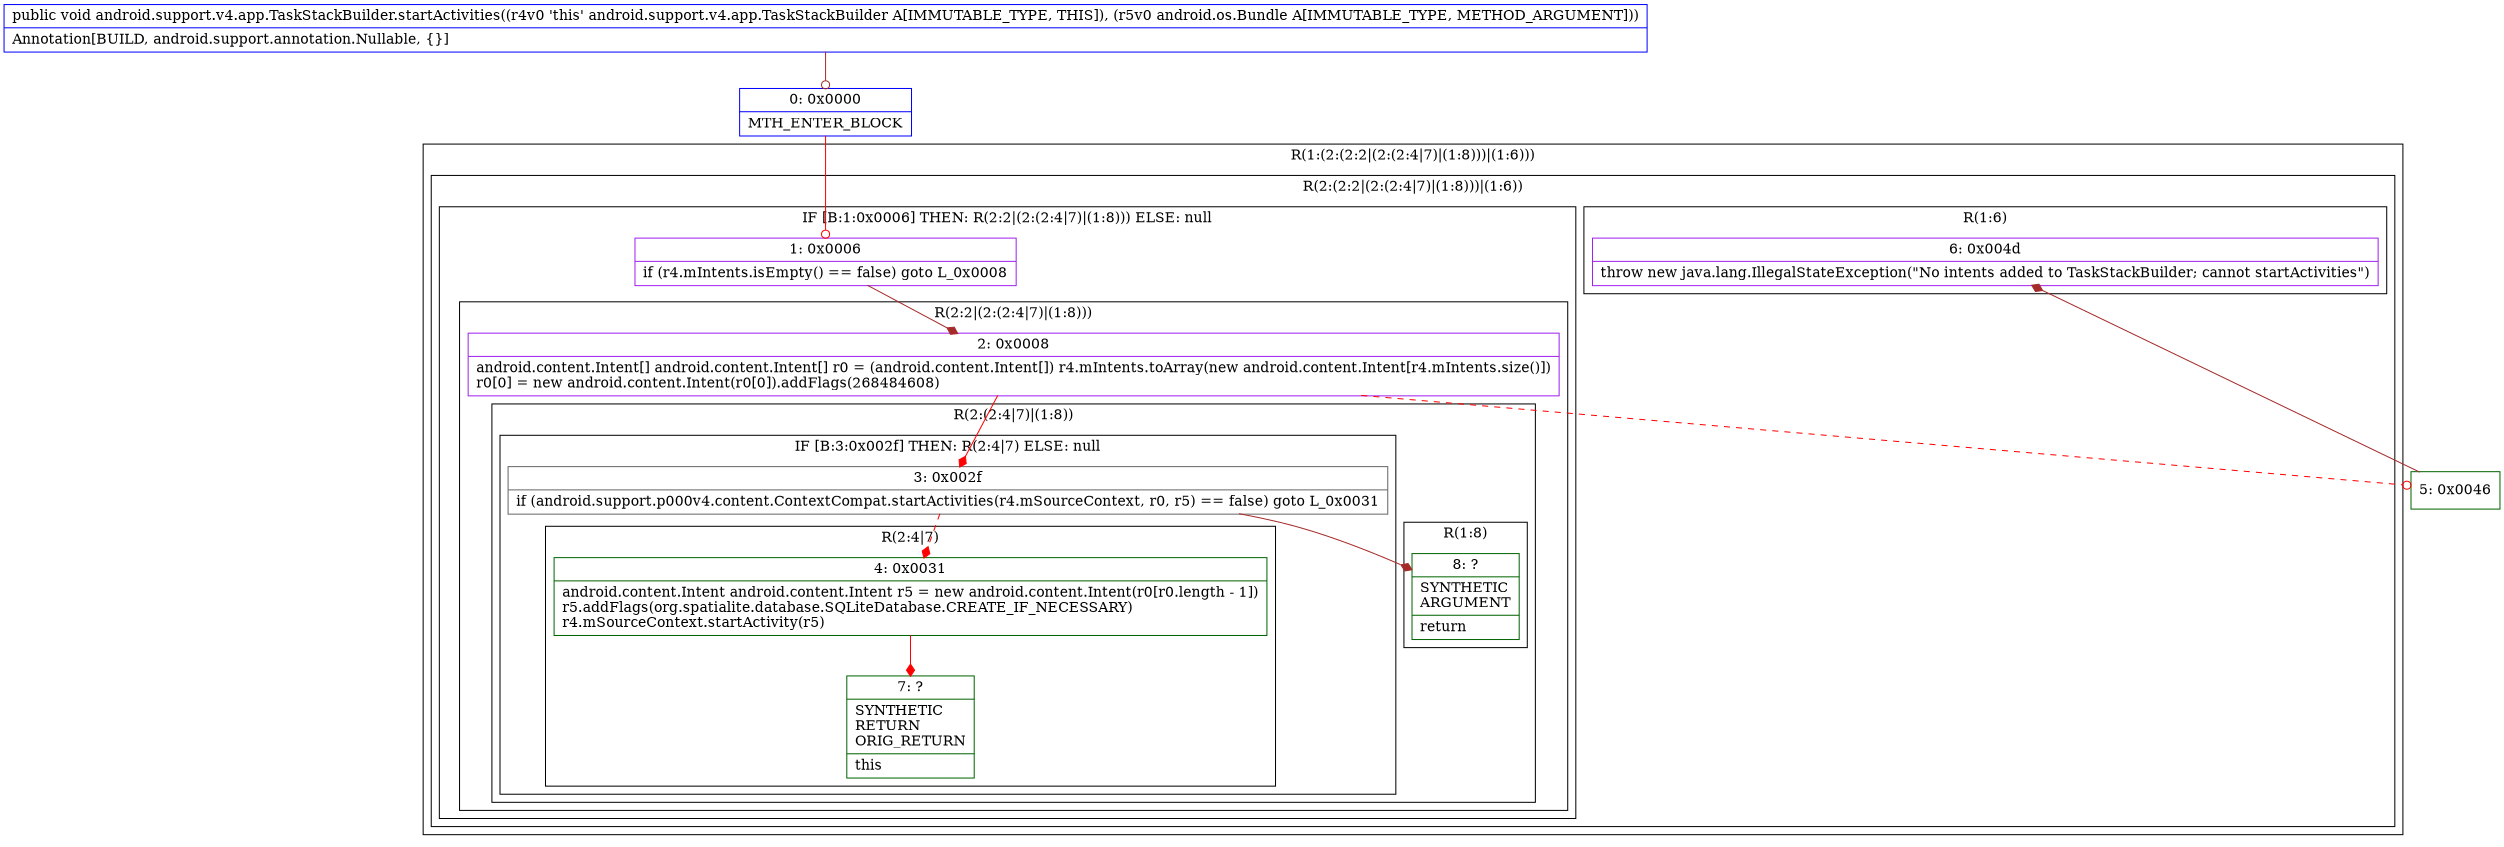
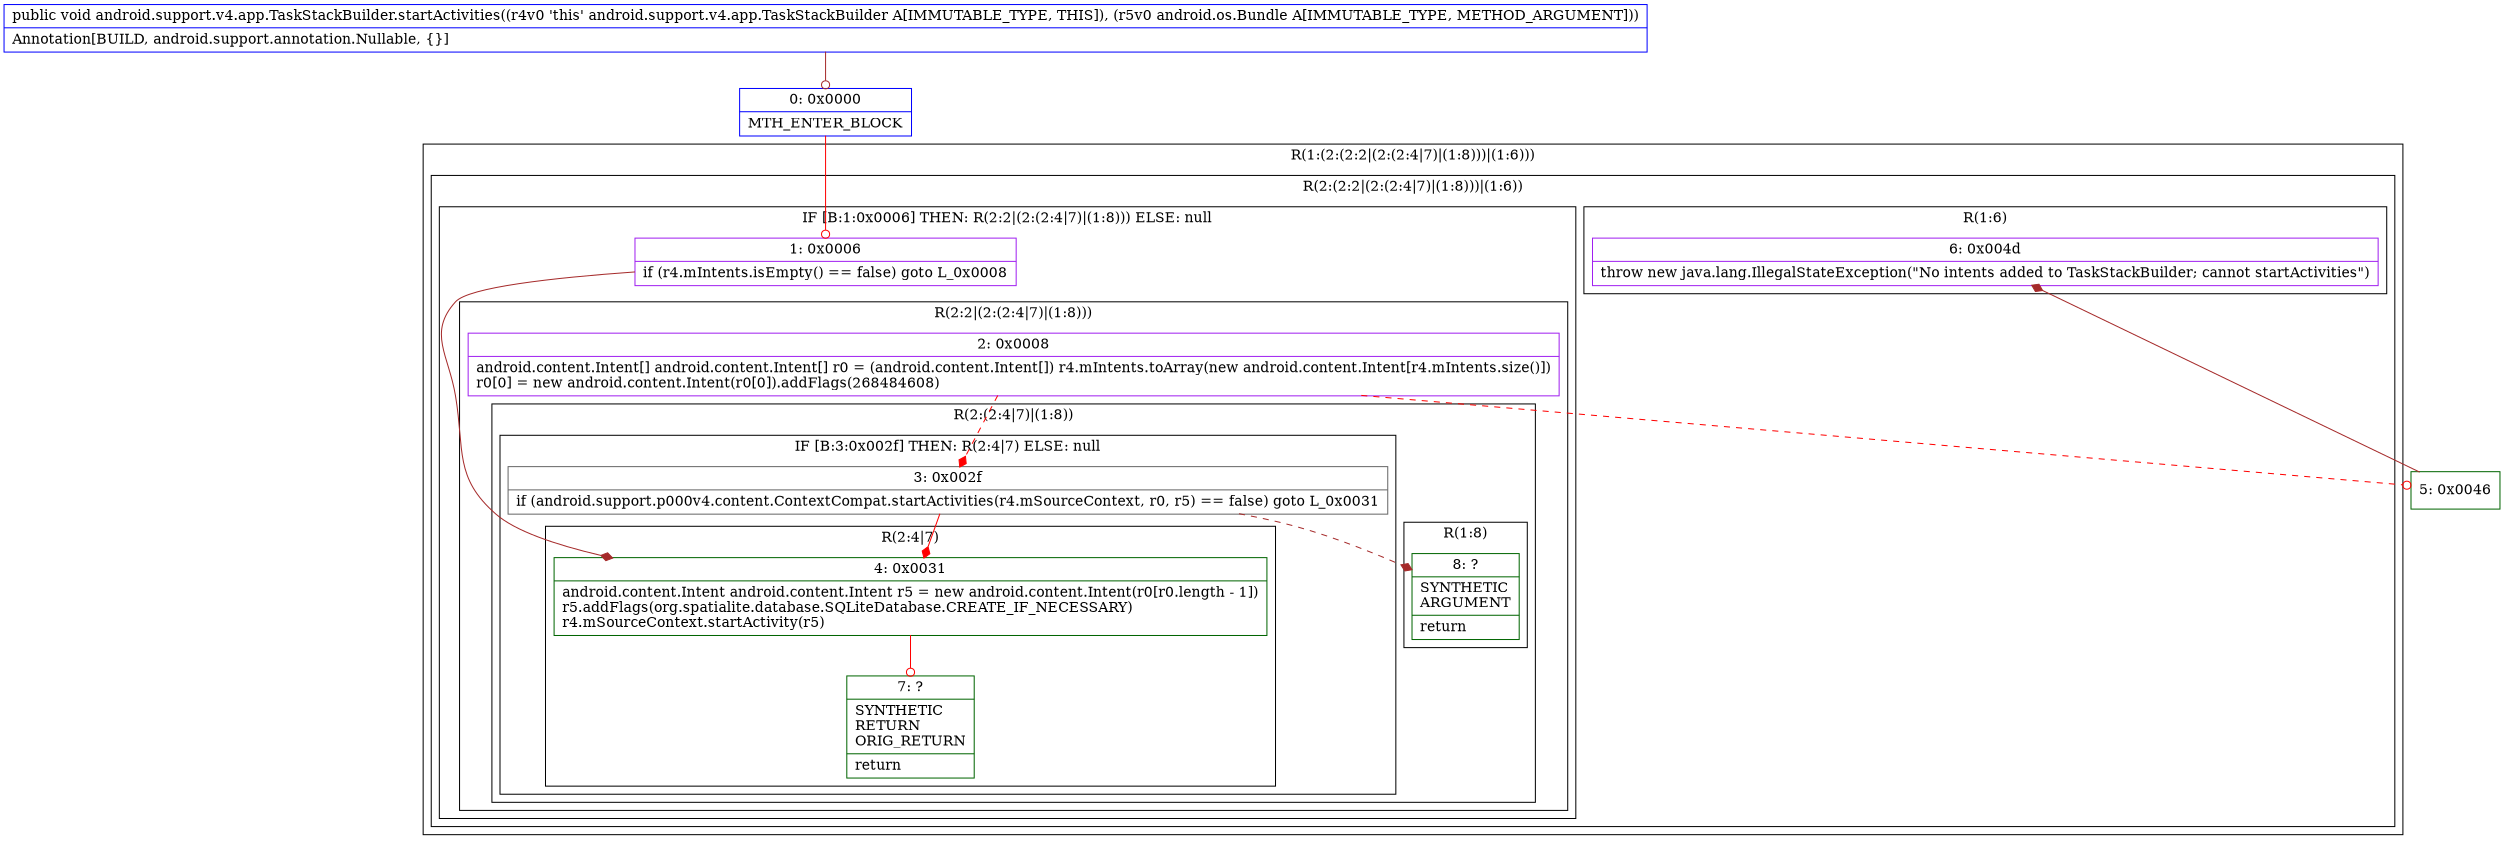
(911, 309) -> (451, 376)
(982, 426) -> (982, 426)
(933, 532) -> (933, 532)
(1321, 534) -> (1321, 534)
(911, 652) -> (911, 652)
(869, 765) -> (878, 765)
